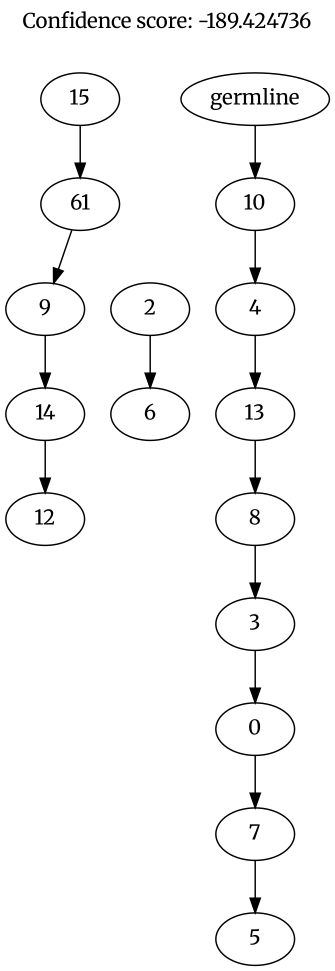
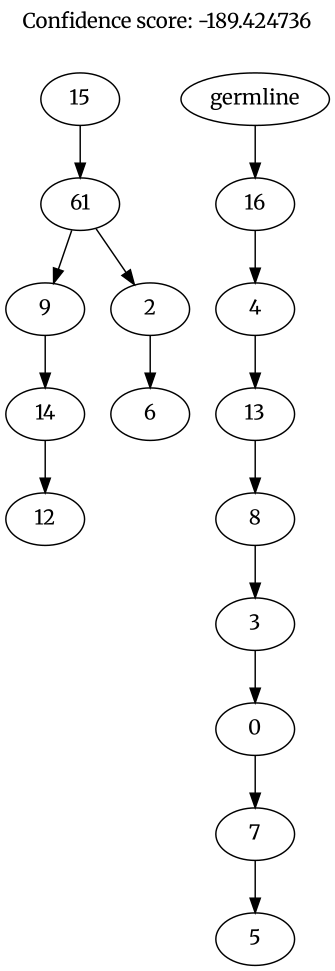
(255, 204) -> (255, 204)
none -> (111, 251)
